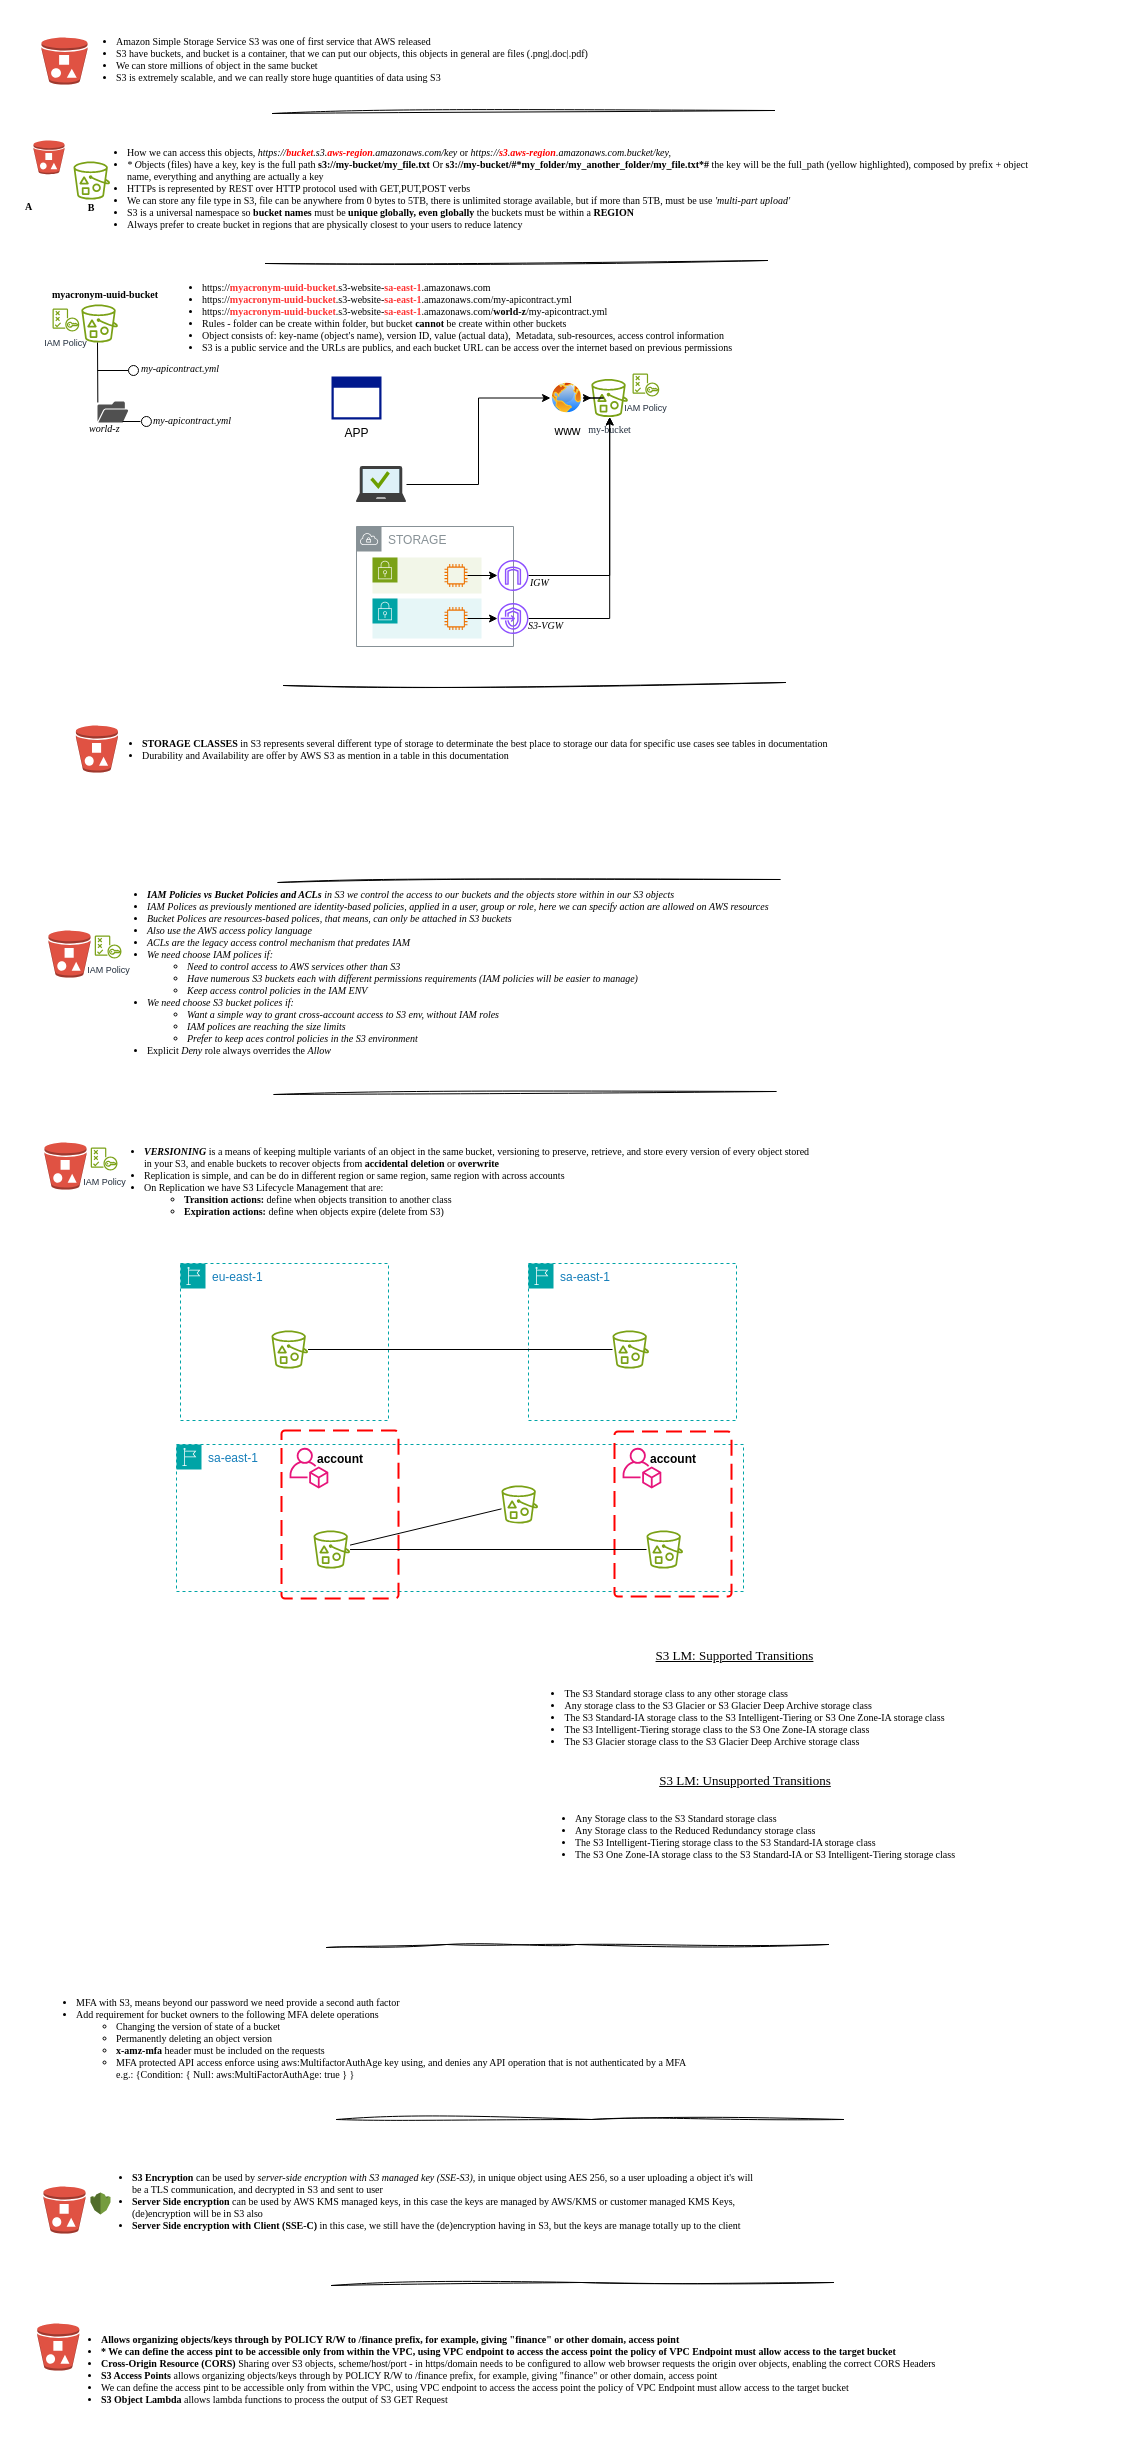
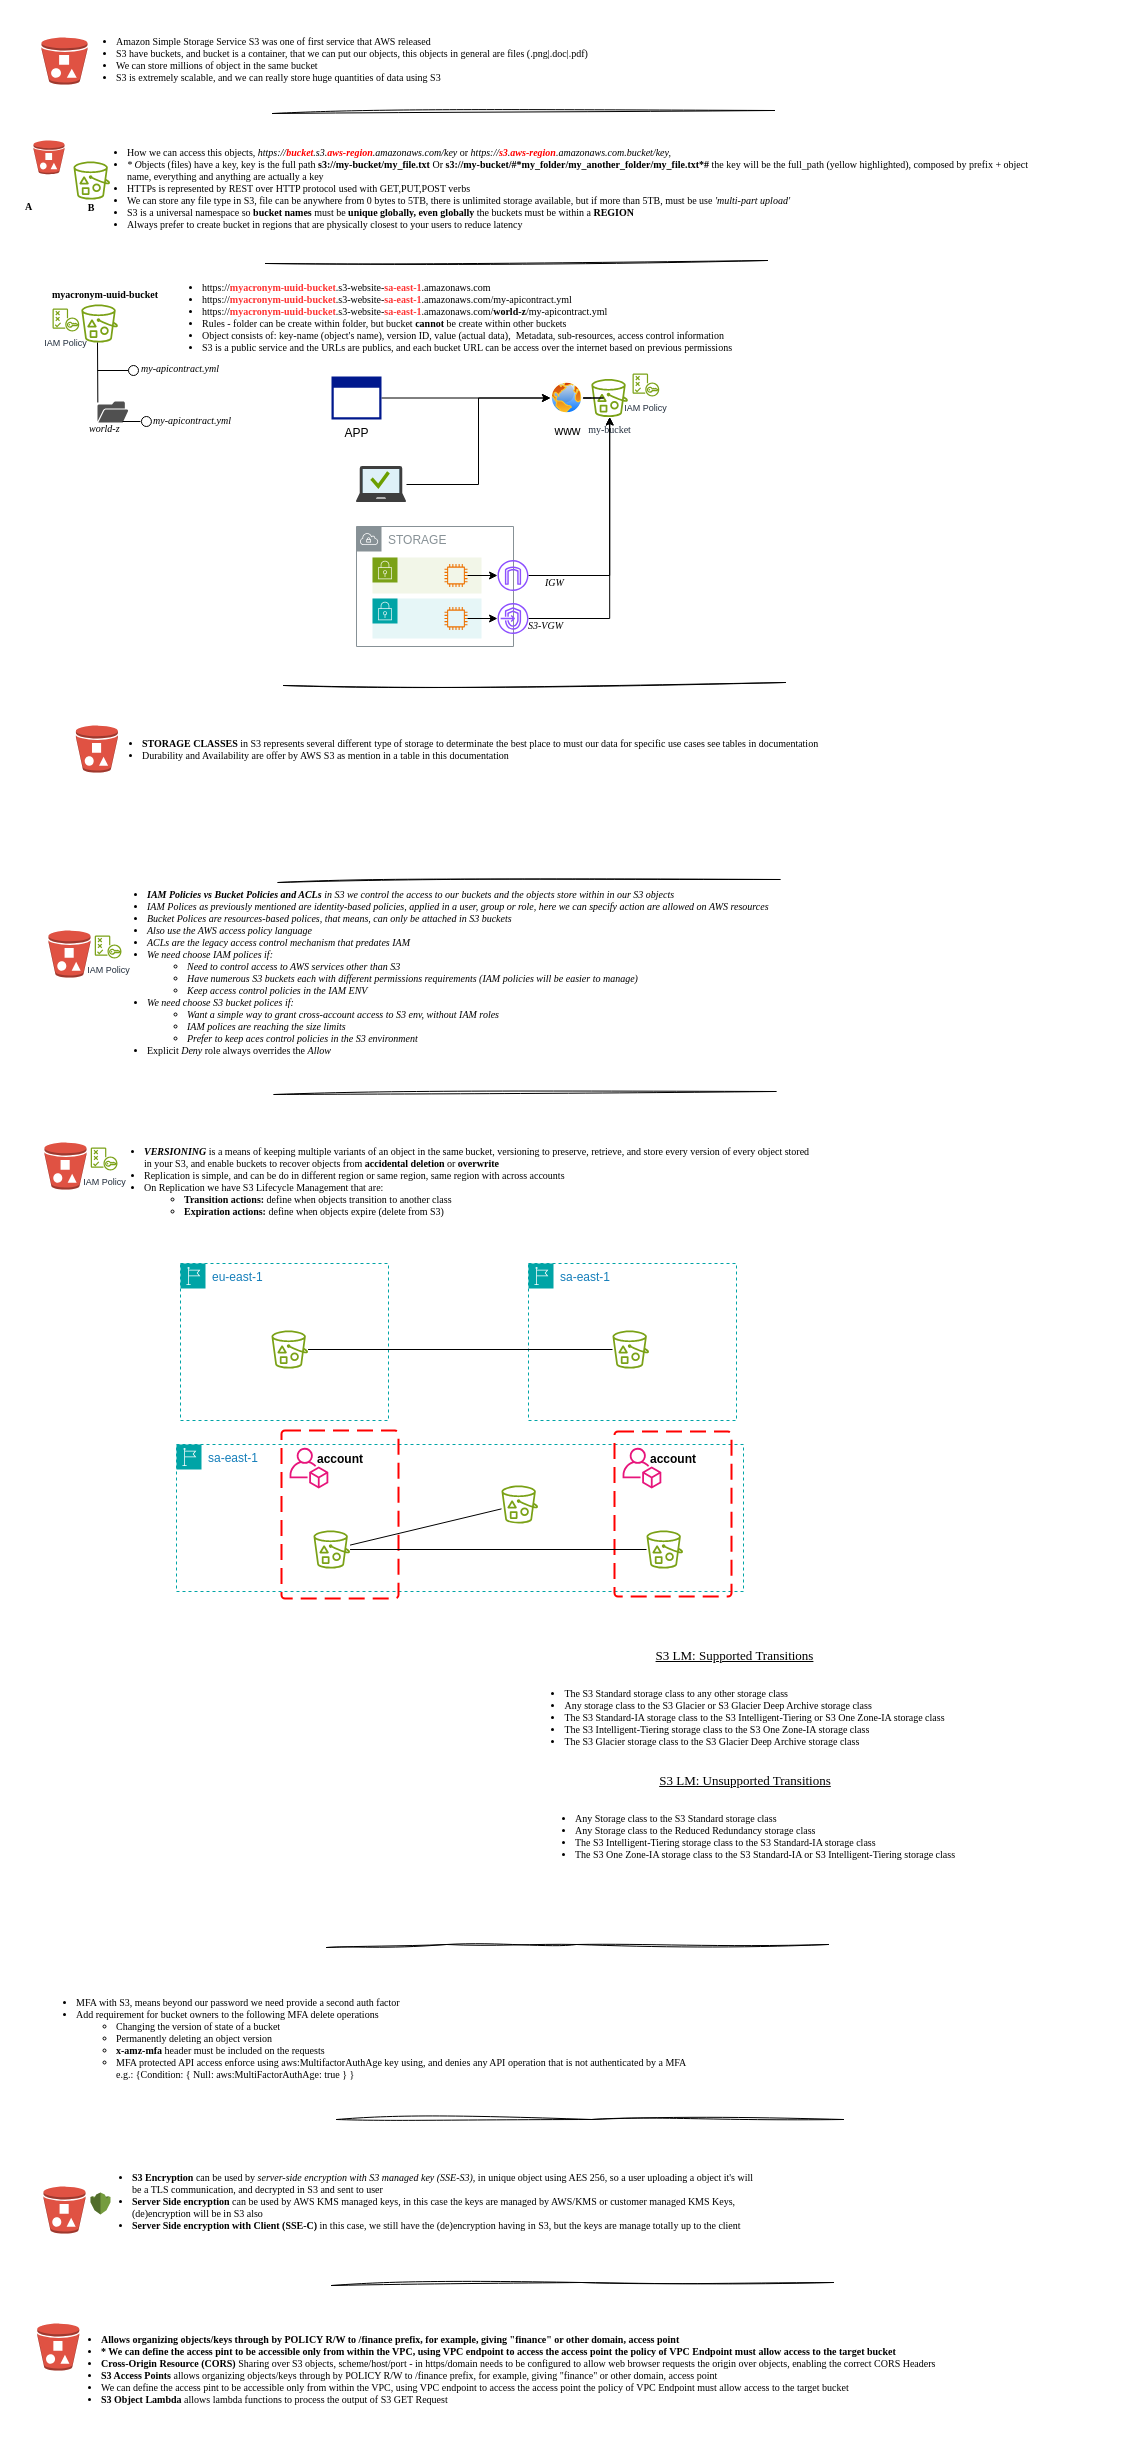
none -> (429, 398)
(583, 398) -> (585, 398)
(542, 582) -> (557, 582)
(525, 750) -> (516, 750)
